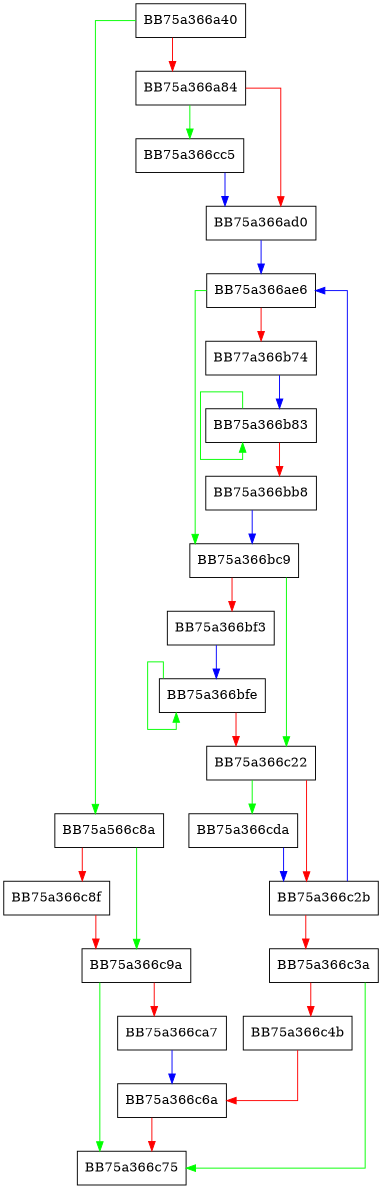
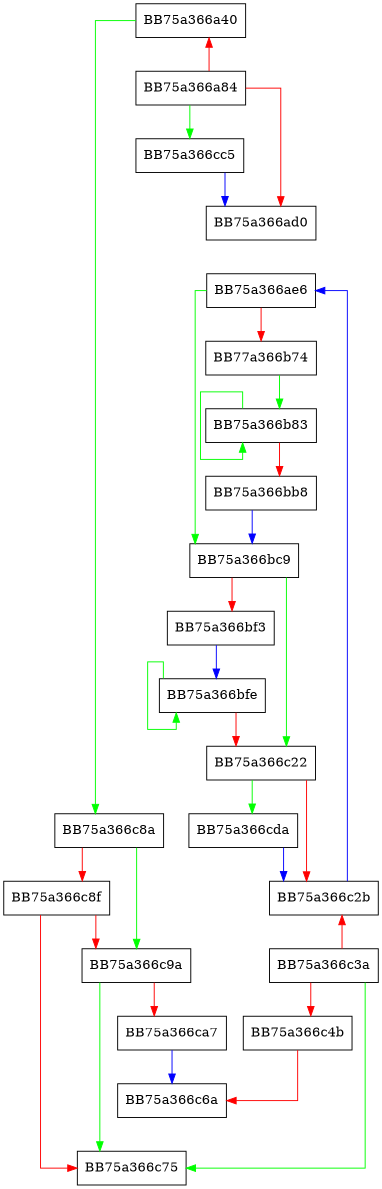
(172, 50) -> (209, 59)
(261, 252) -> none
(280, 387) -> (280, 387)
(109, 831) -> (109, 831)
(306, 927) -> (342, 937)
(152, 1130) -> (41, 1055)
